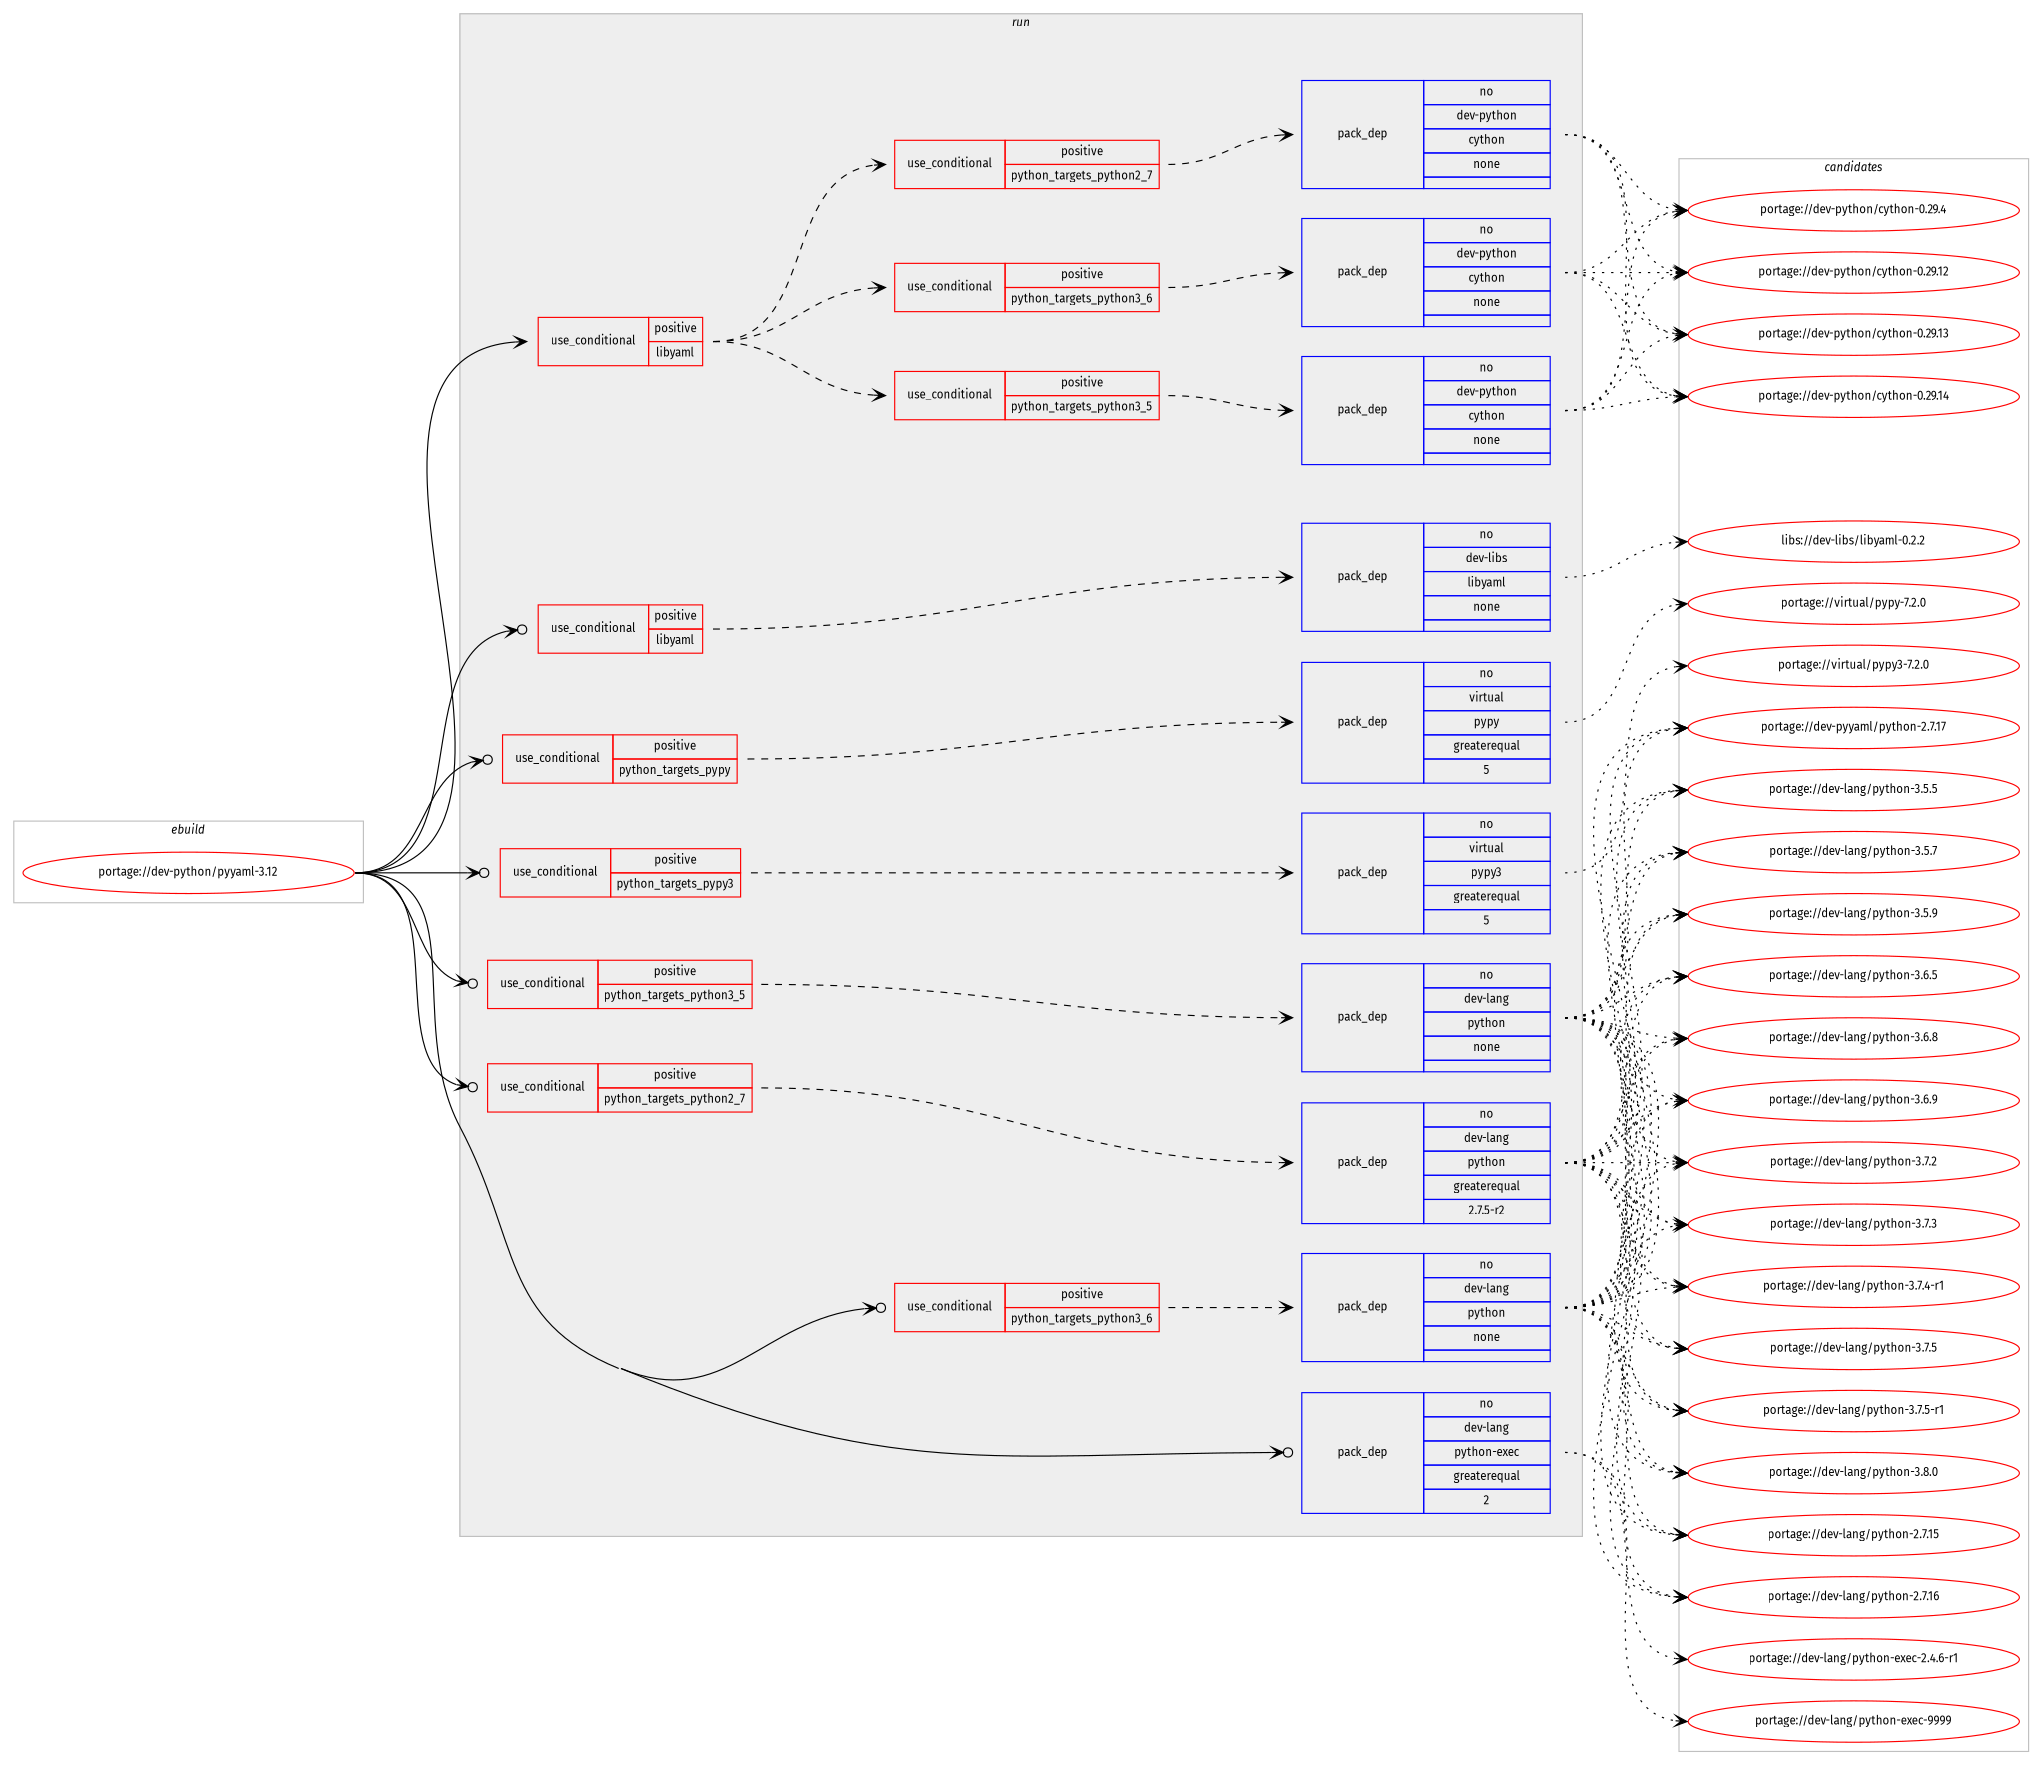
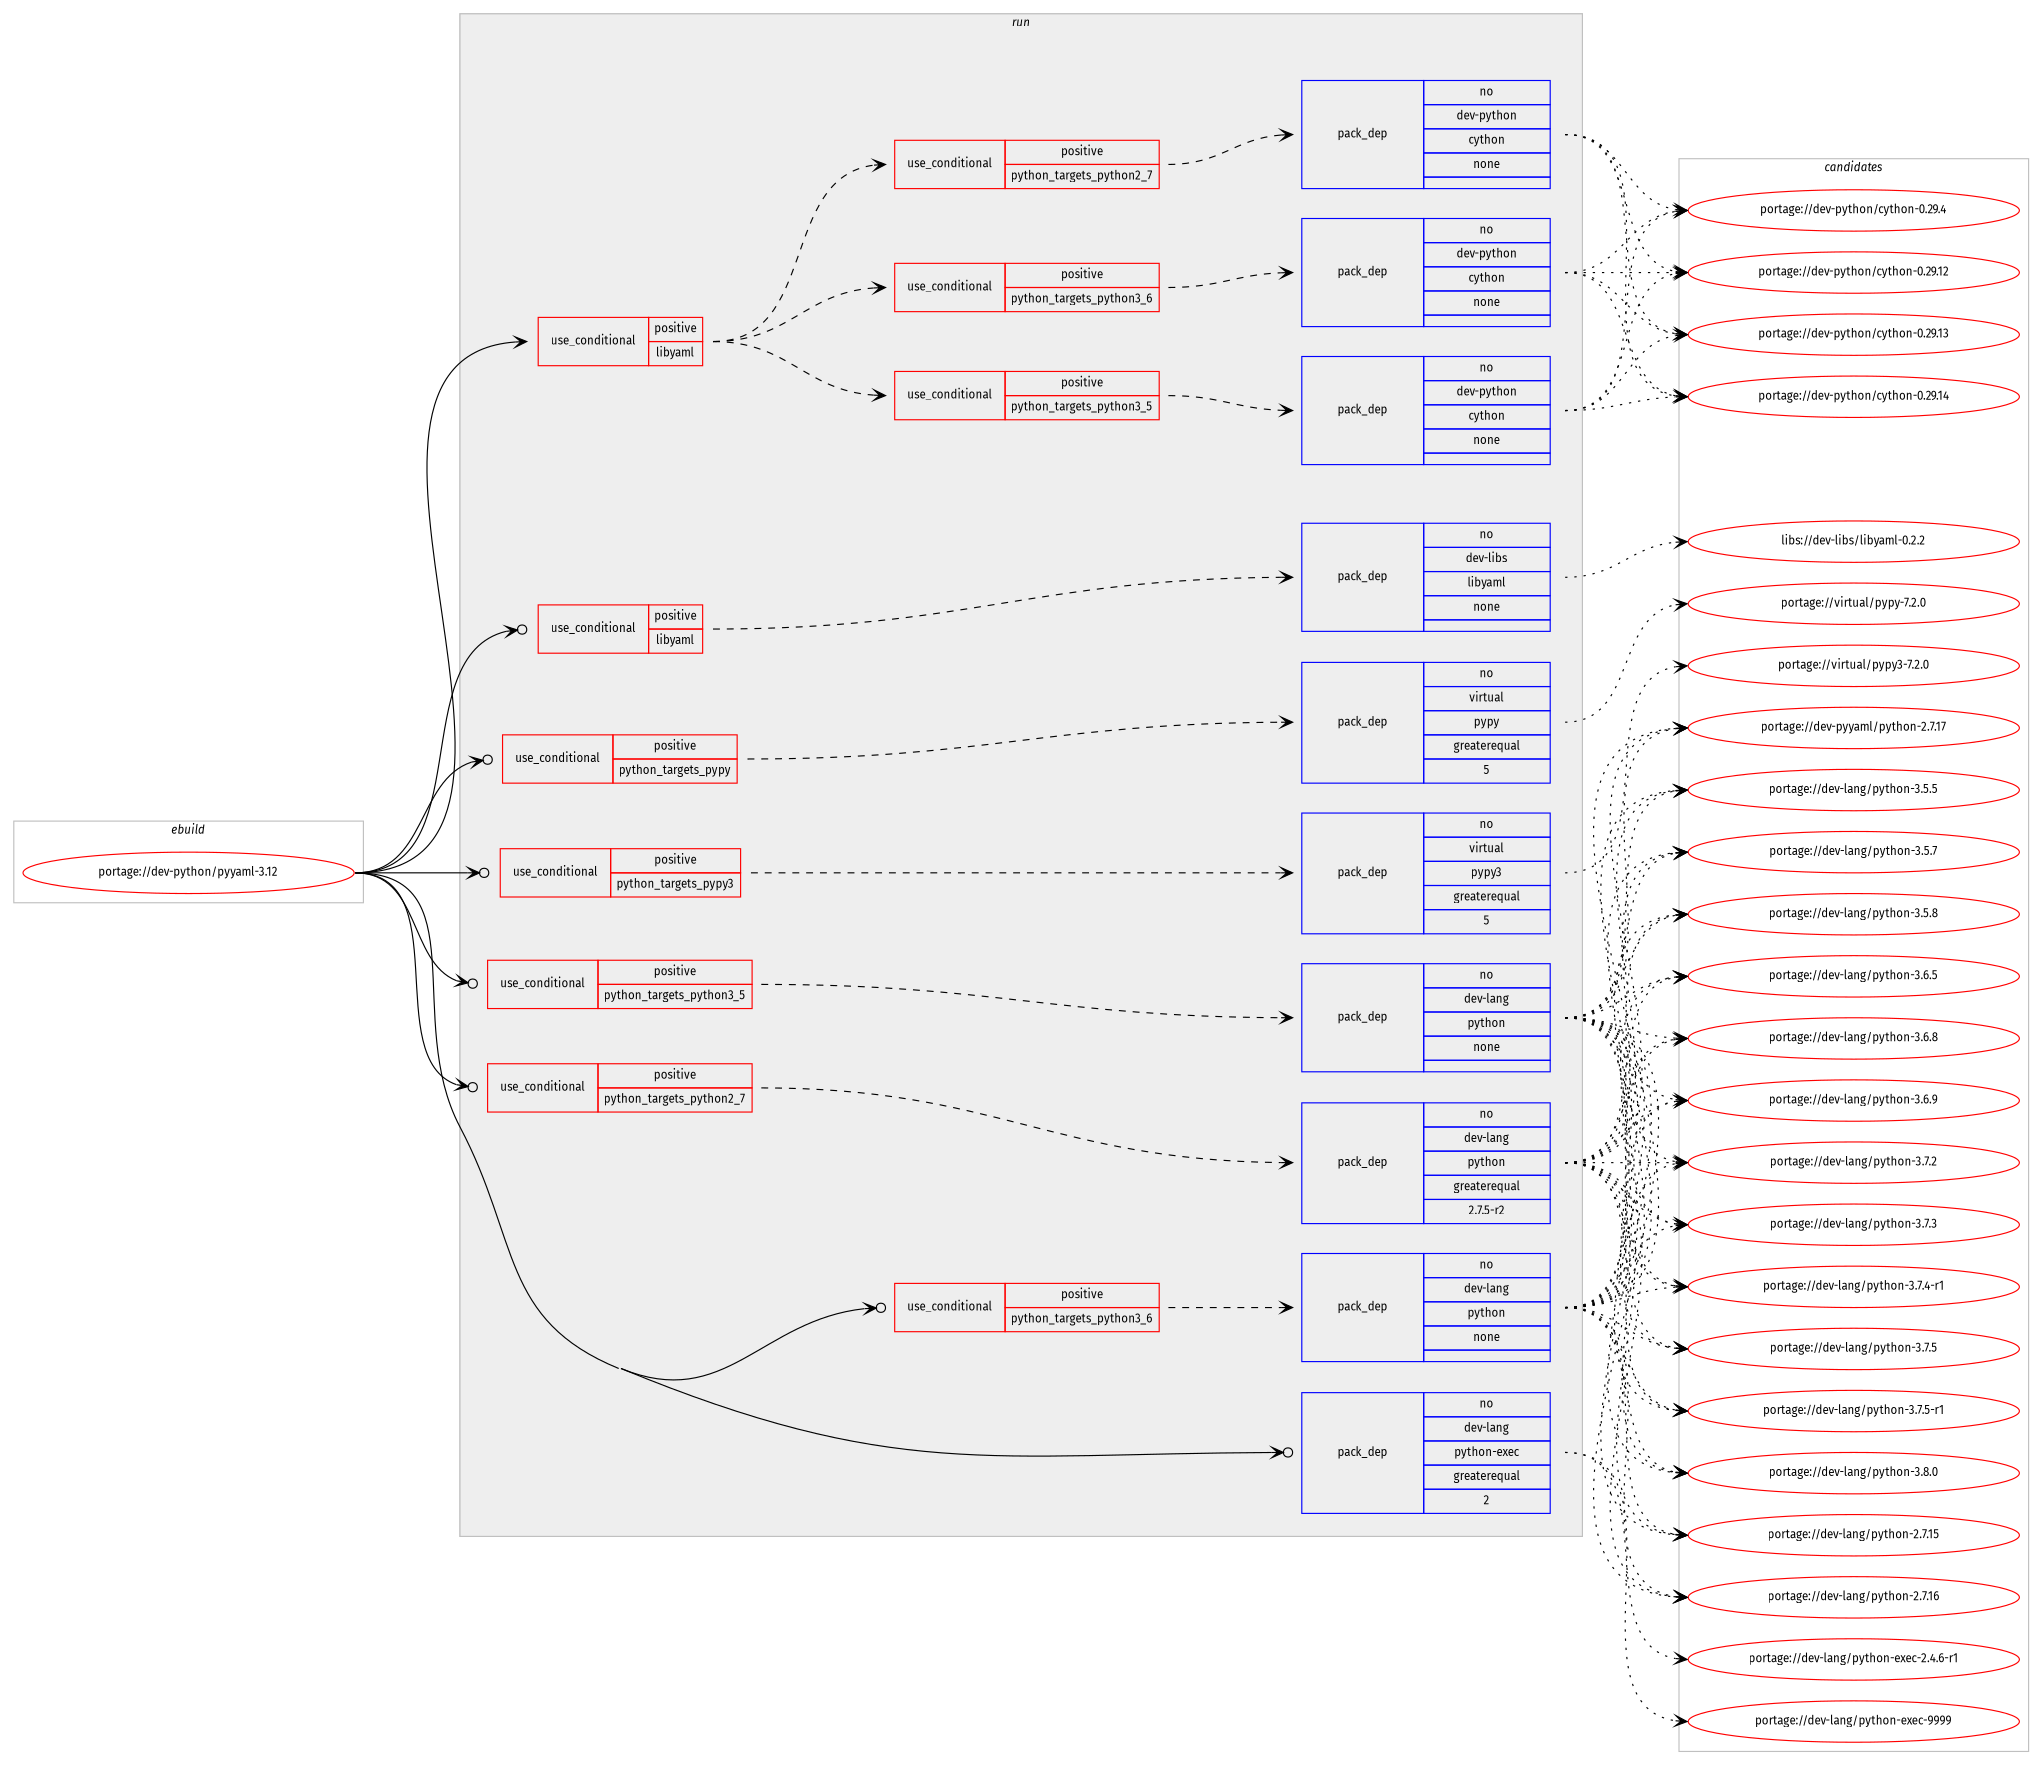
(1854, 914) -> (1854, 914)
